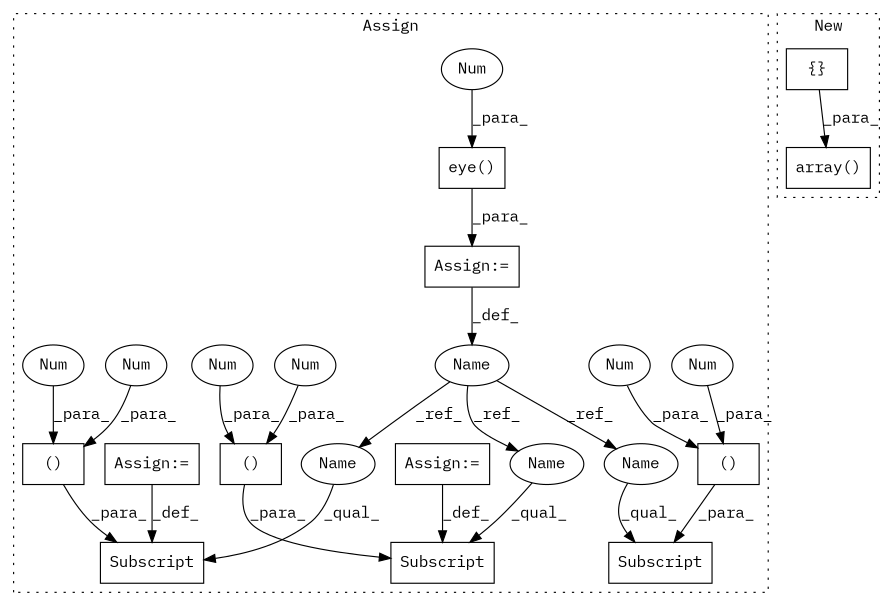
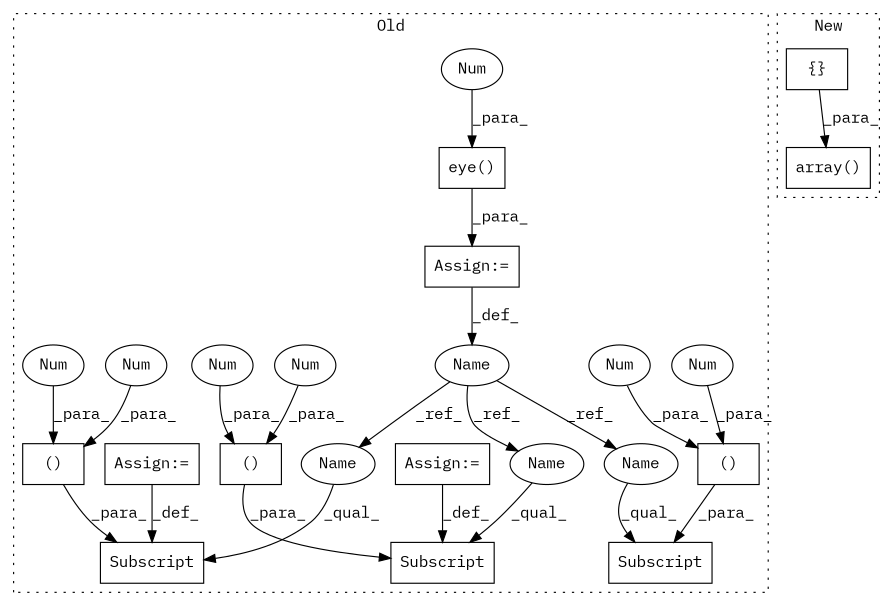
(391, 27) -> (391, 27)
